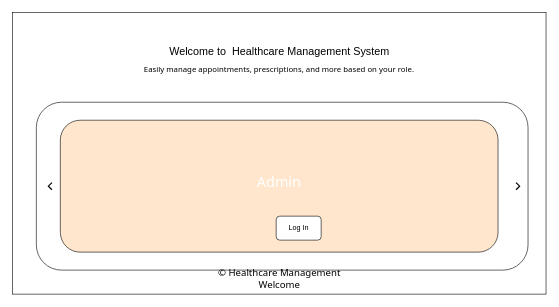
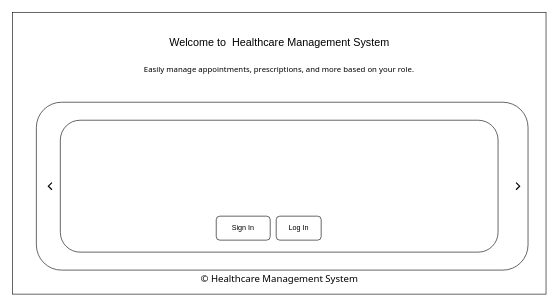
(279, 51) -> (279, 42)
(279, 186) -> (279, 186)
none -> (243, 228)
(280, 279) -> (280, 279)
